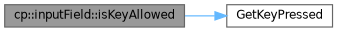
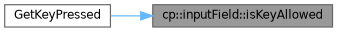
(200, 16) -> (126, 16)
